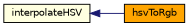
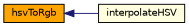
(112, 13) -> (86, 13)
